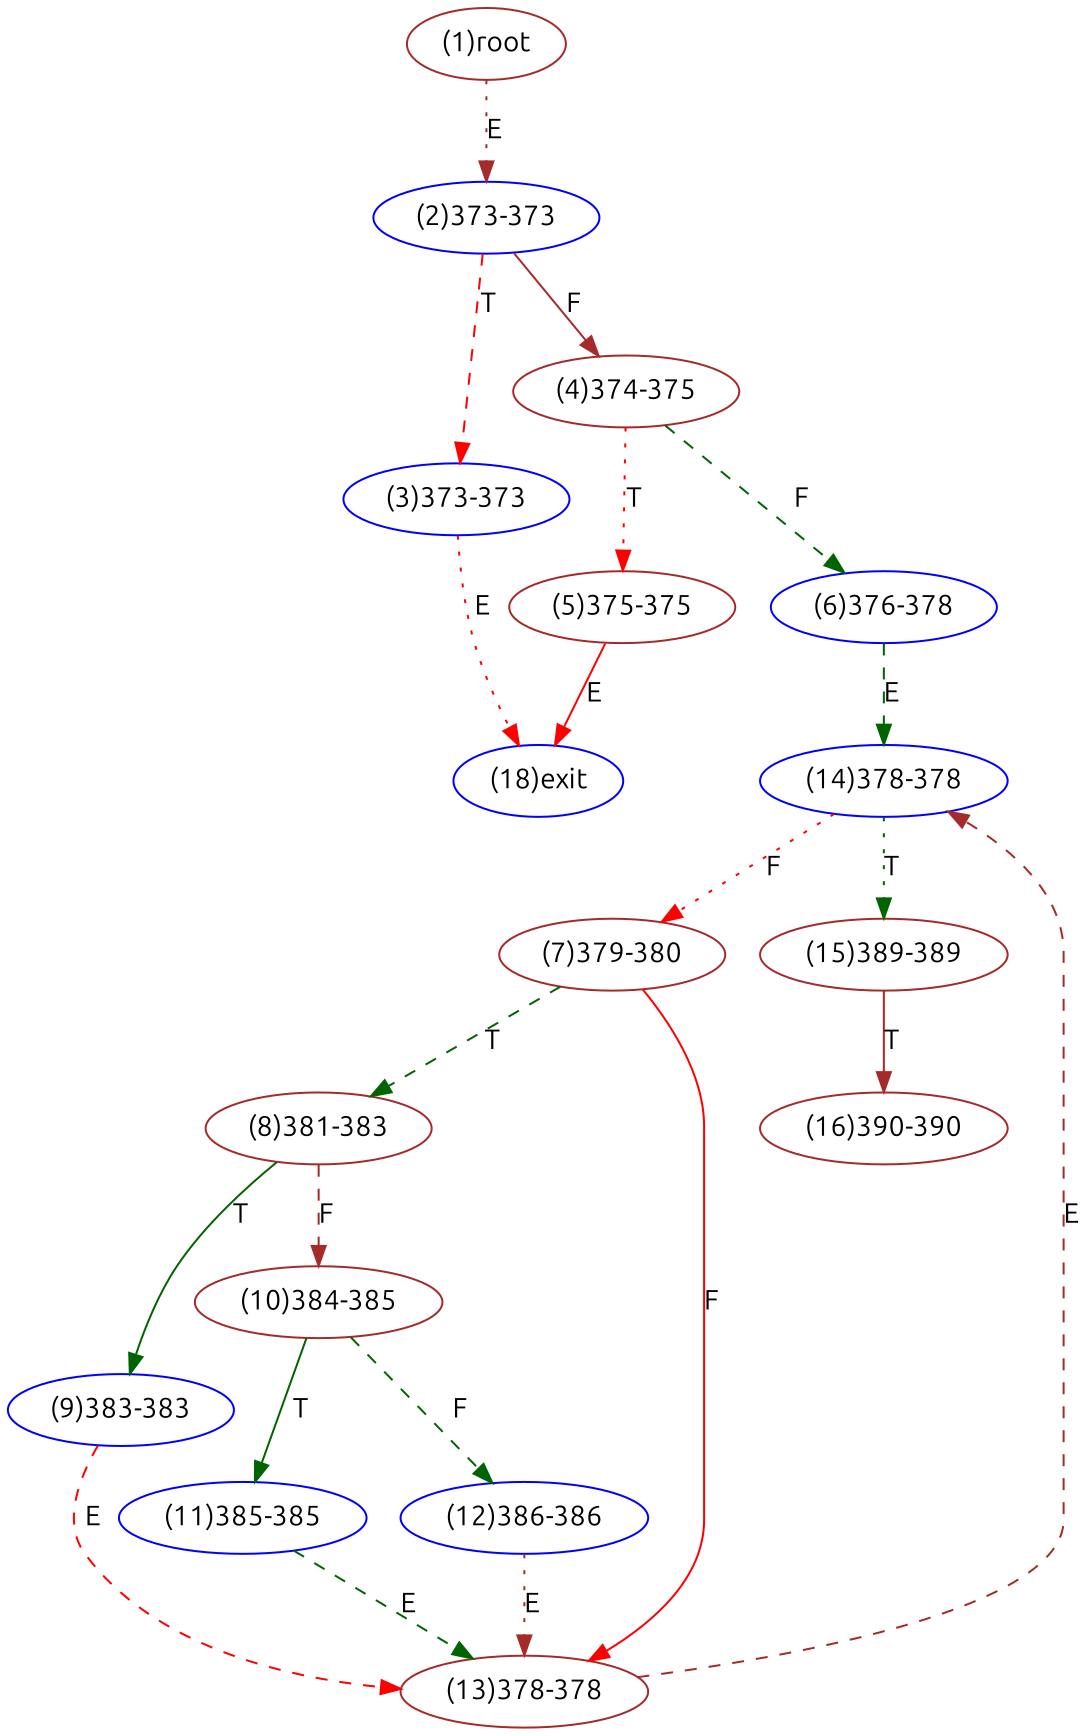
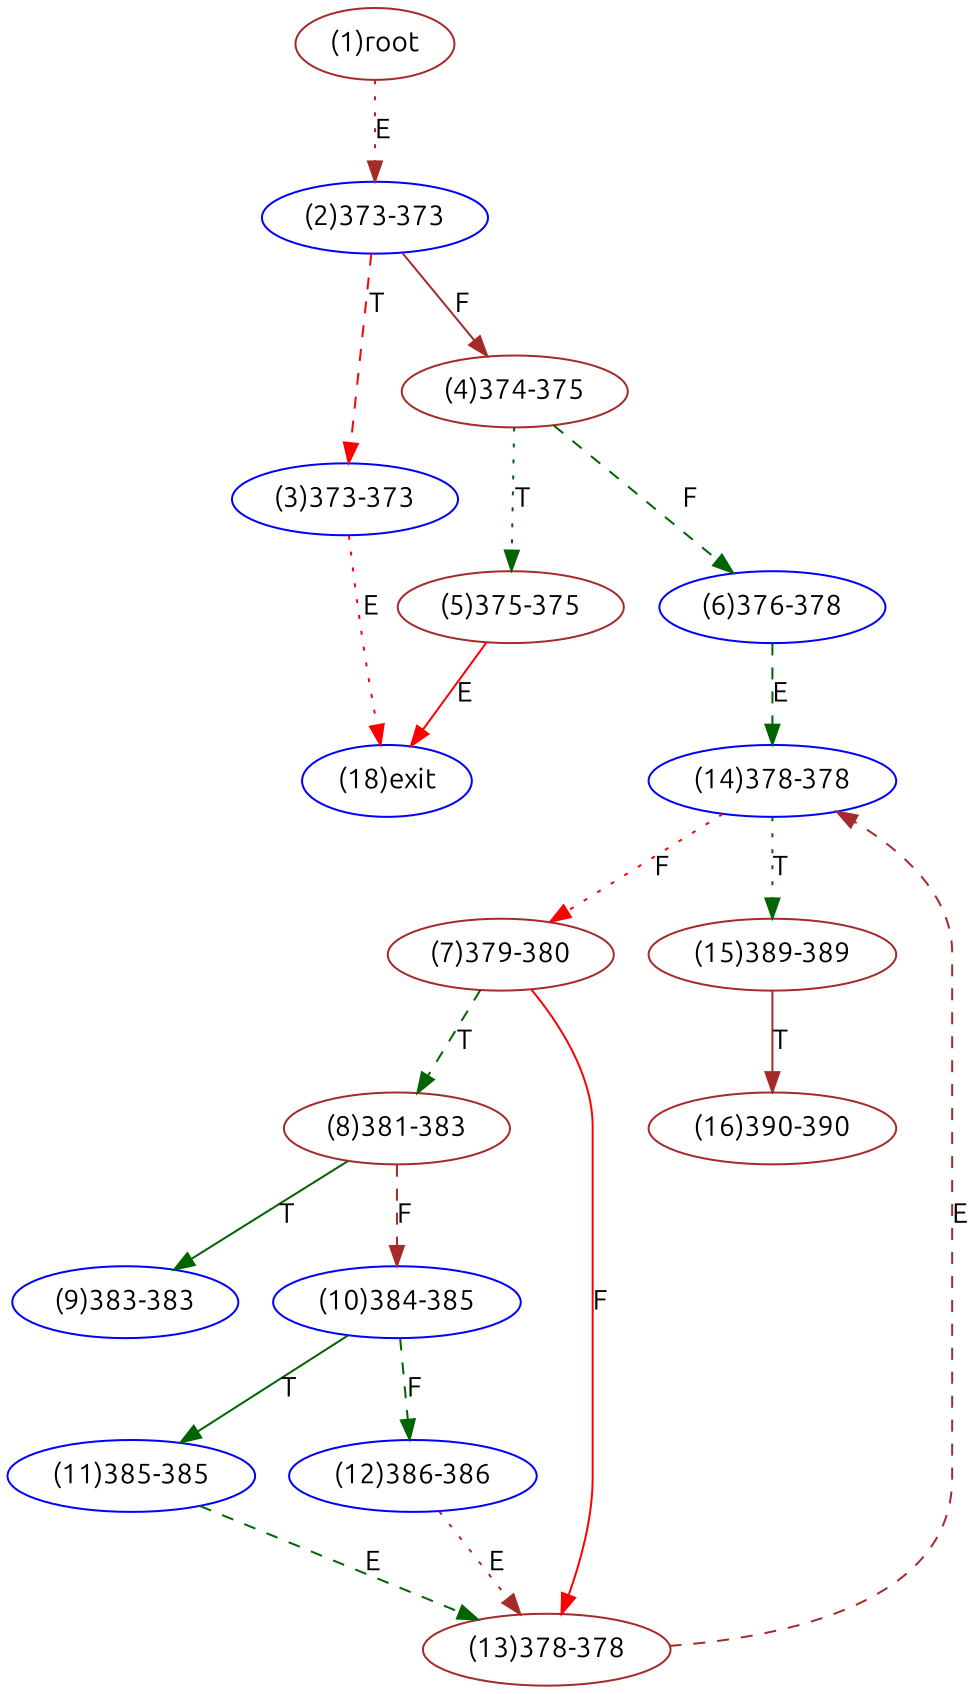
(624, 489) -> (513, 489)
(319, 1302) -> (397, 1302)
(167, 1625) -> none
